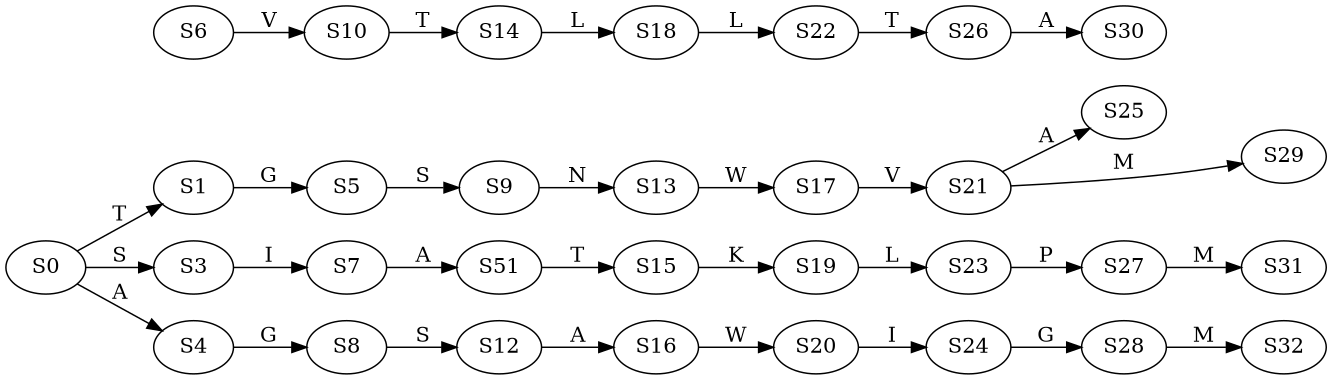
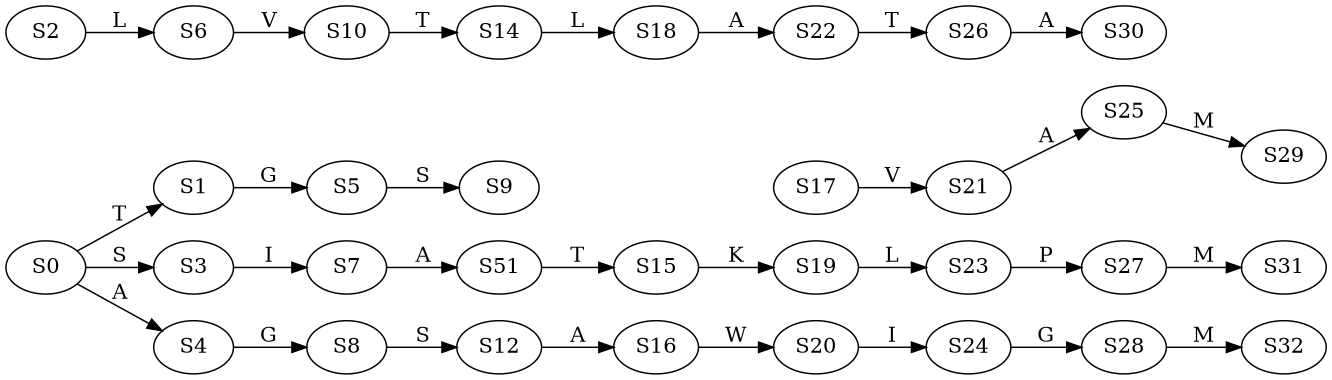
(736, 21) -> (736, 21)
none -> (46, 33)
(1120, 179) -> (1196, 132)
(656, 188) -> none
